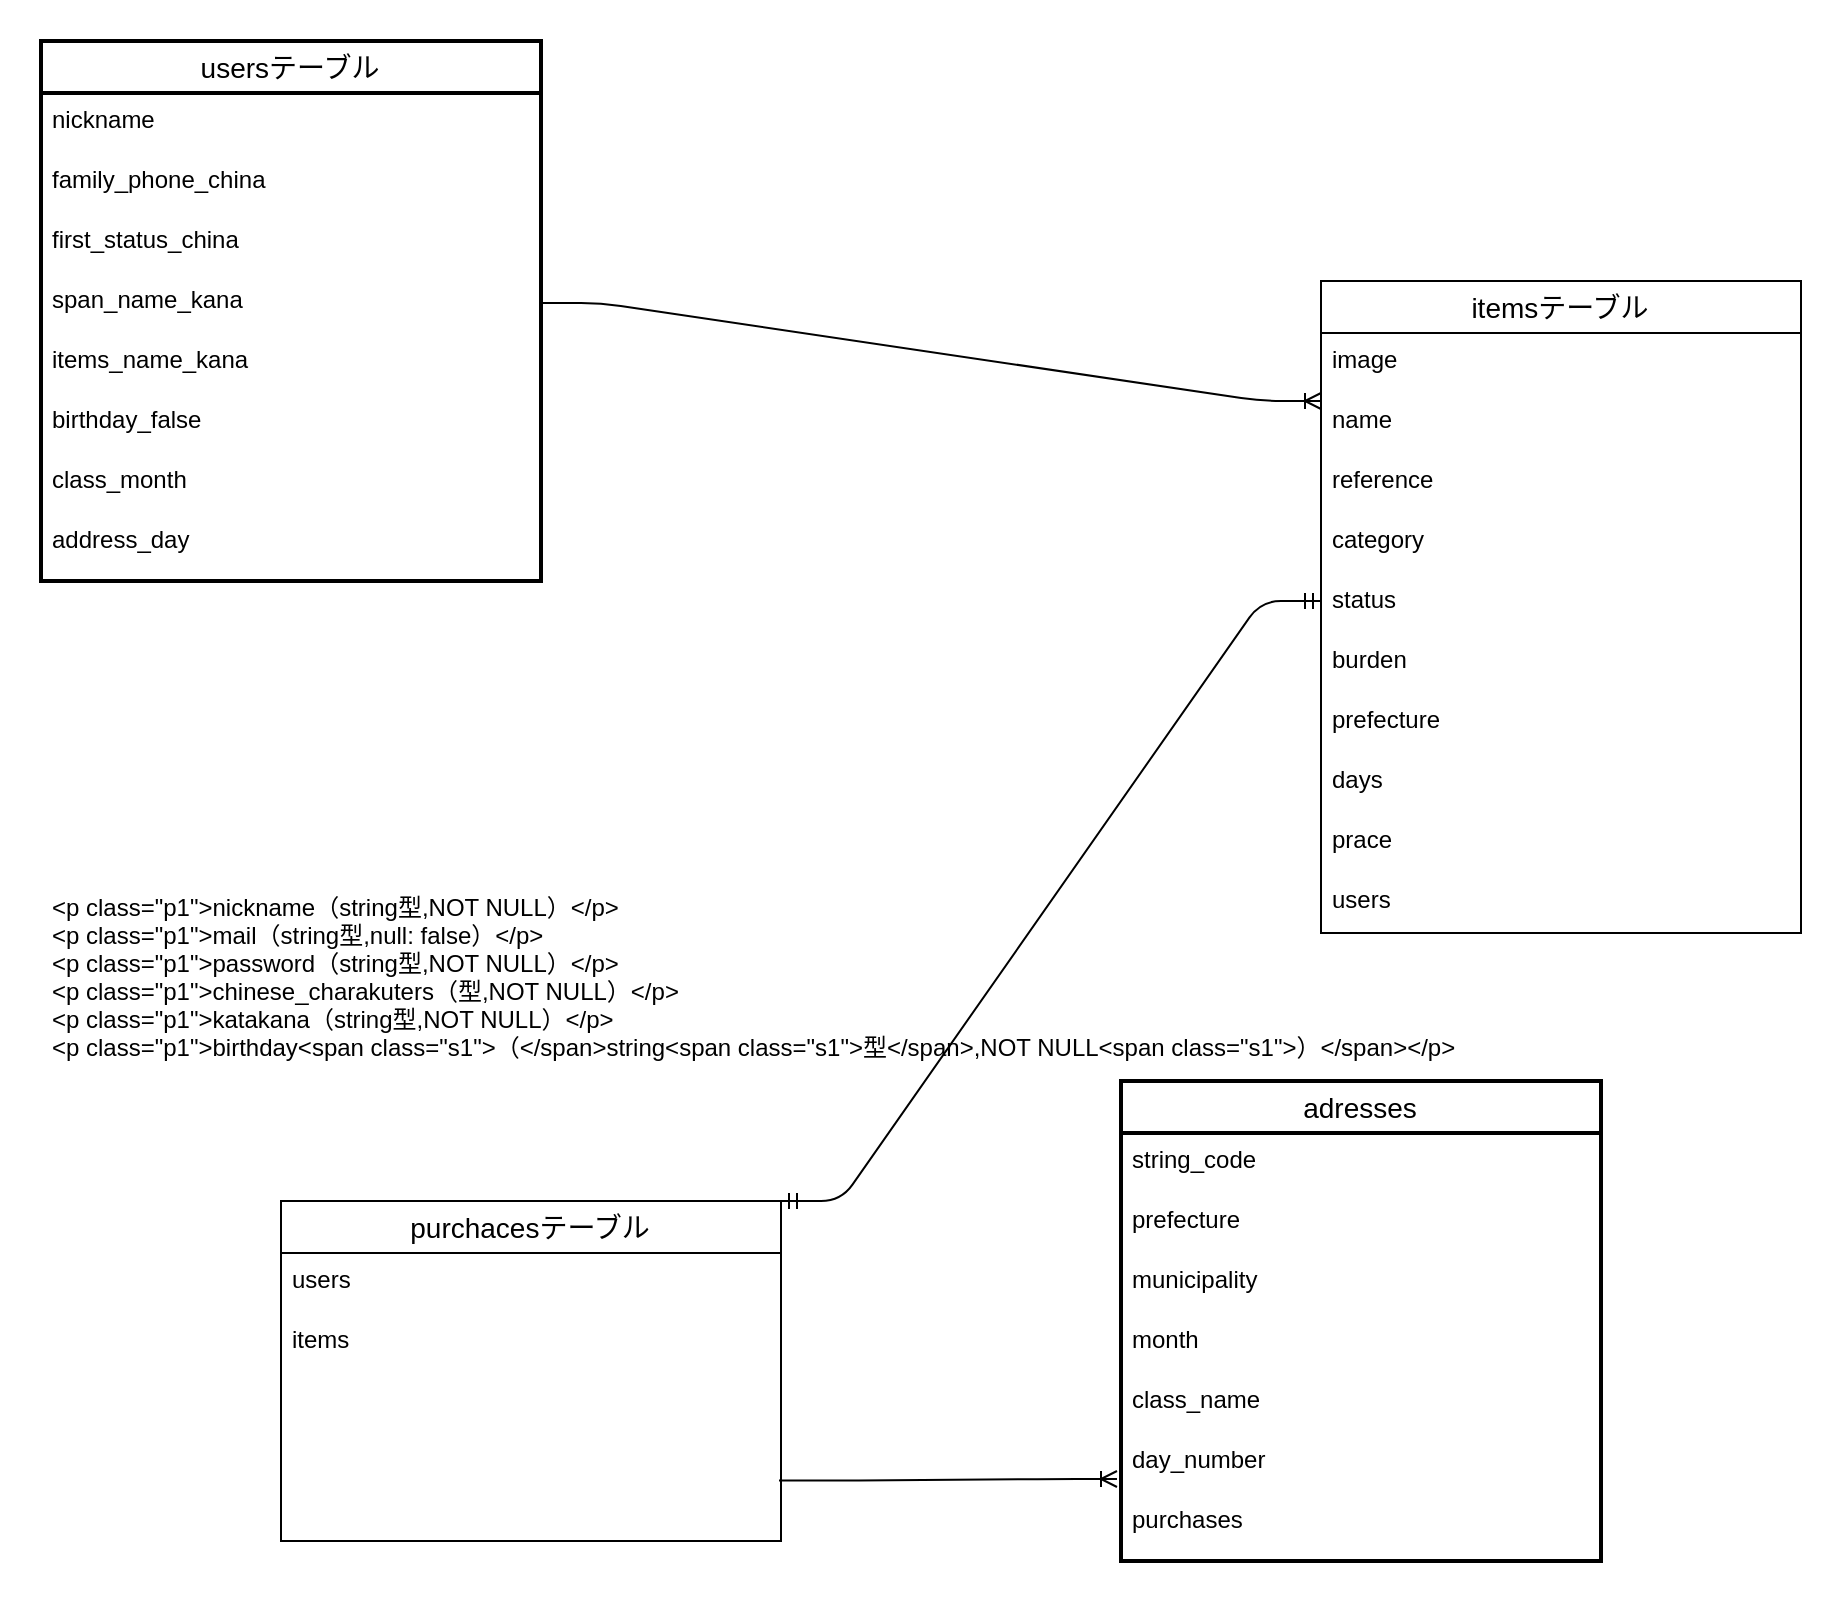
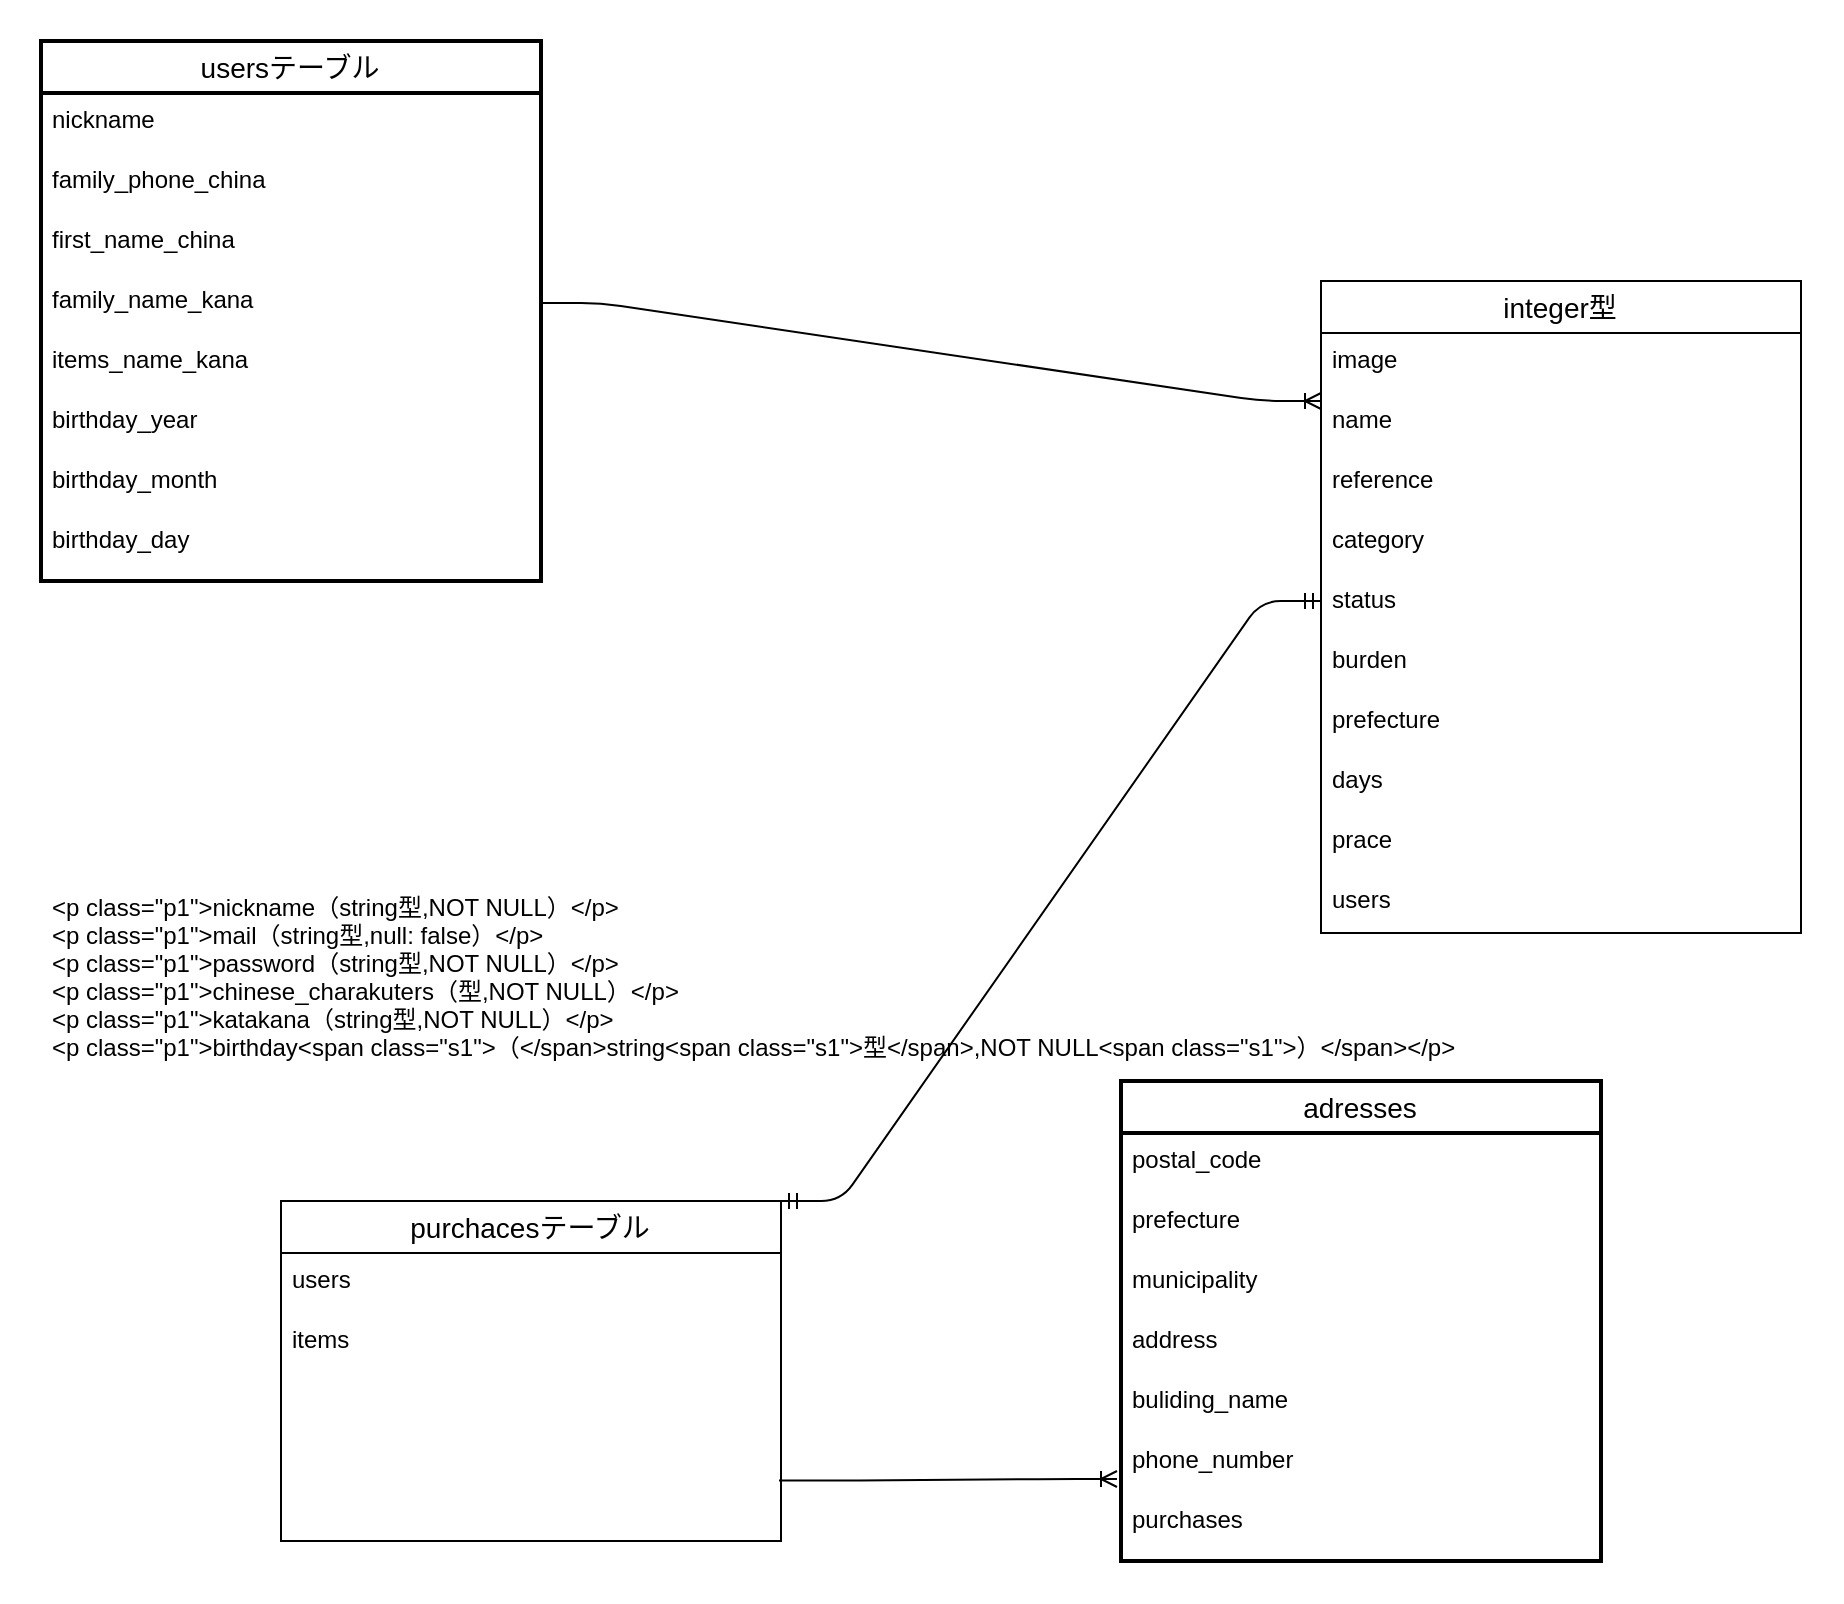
(167, 240) -> (153, 240)
(146, 300) -> (153, 300)
(1560, 309) -> (1560, 309)
(140, 420) -> (136, 420)
(123, 480) -> (143, 480)
(126, 540) -> (130, 540)
(1203, 1160) -> (1203, 1160)
(1166, 1340) -> (1179, 1340)
(1196, 1400) -> (1210, 1400)
(1199, 1460) -> (1213, 1460)
